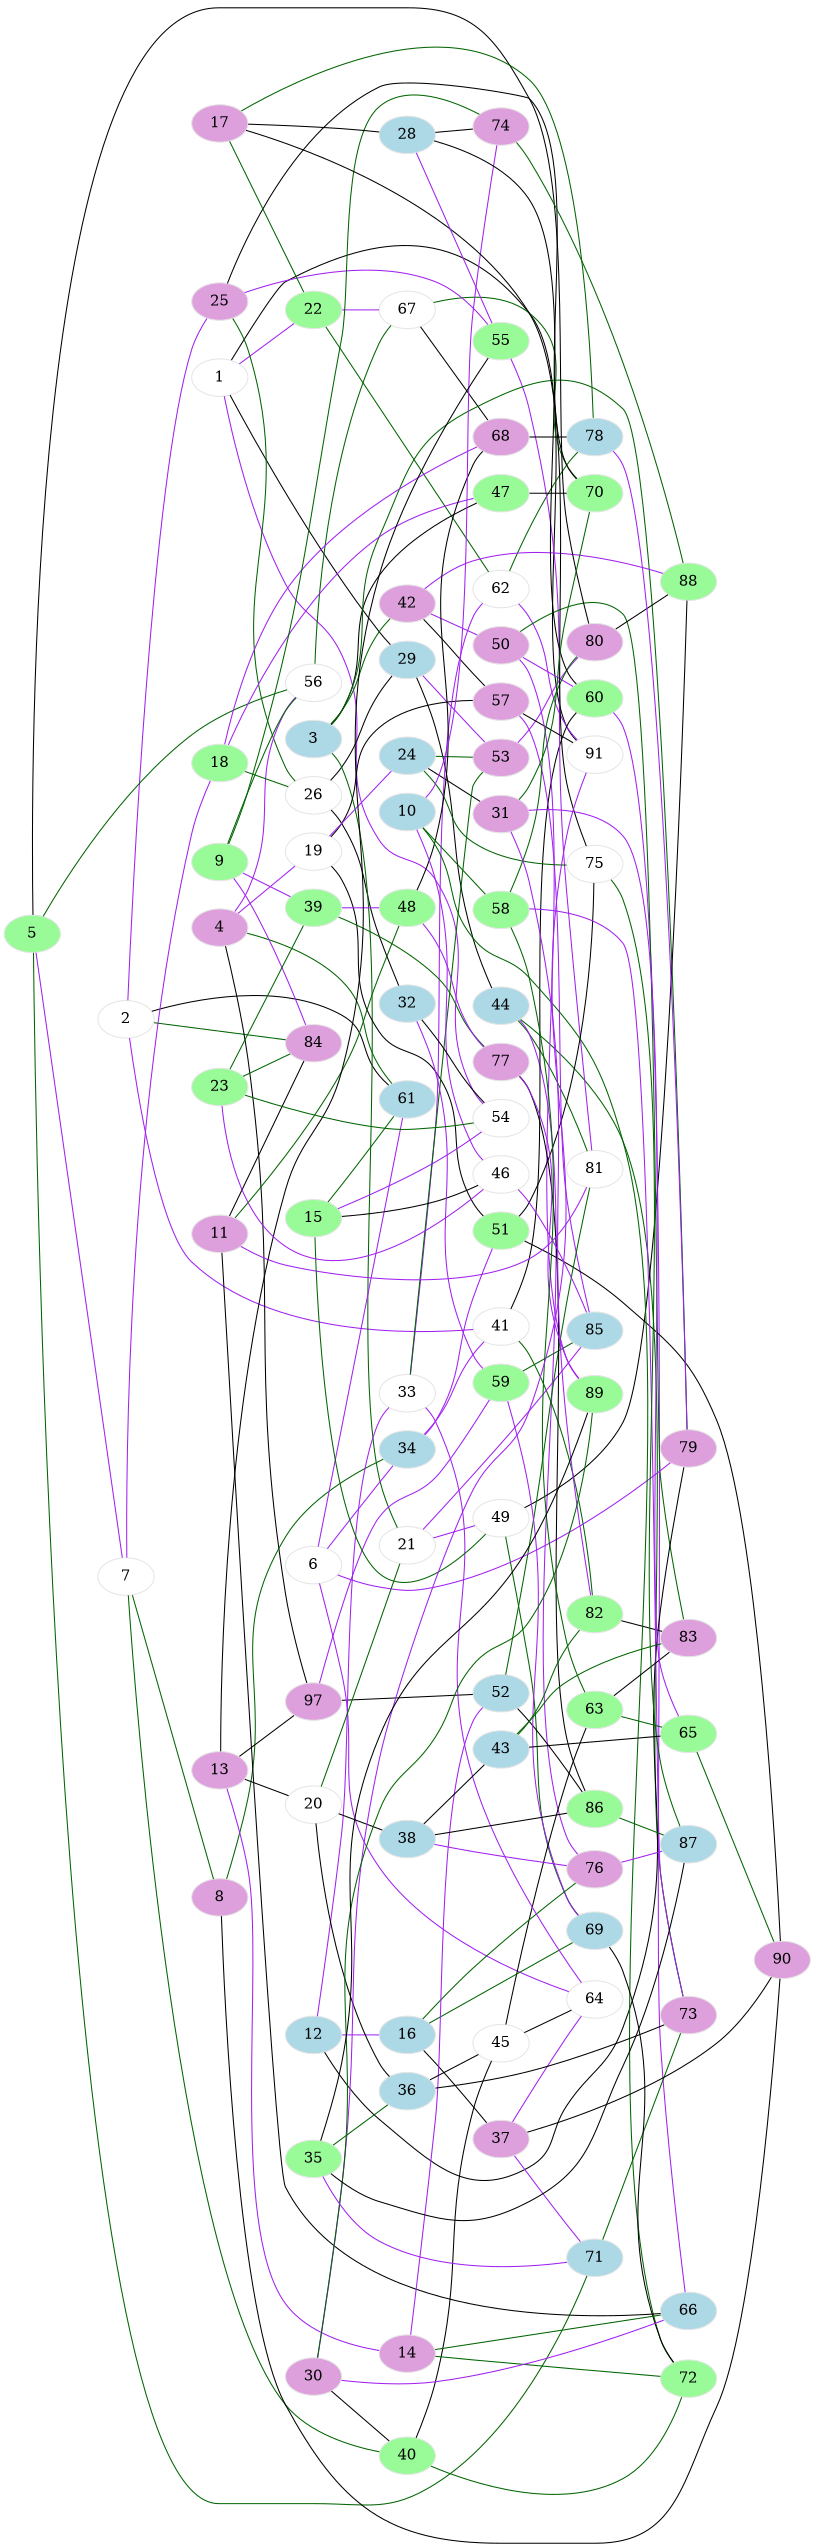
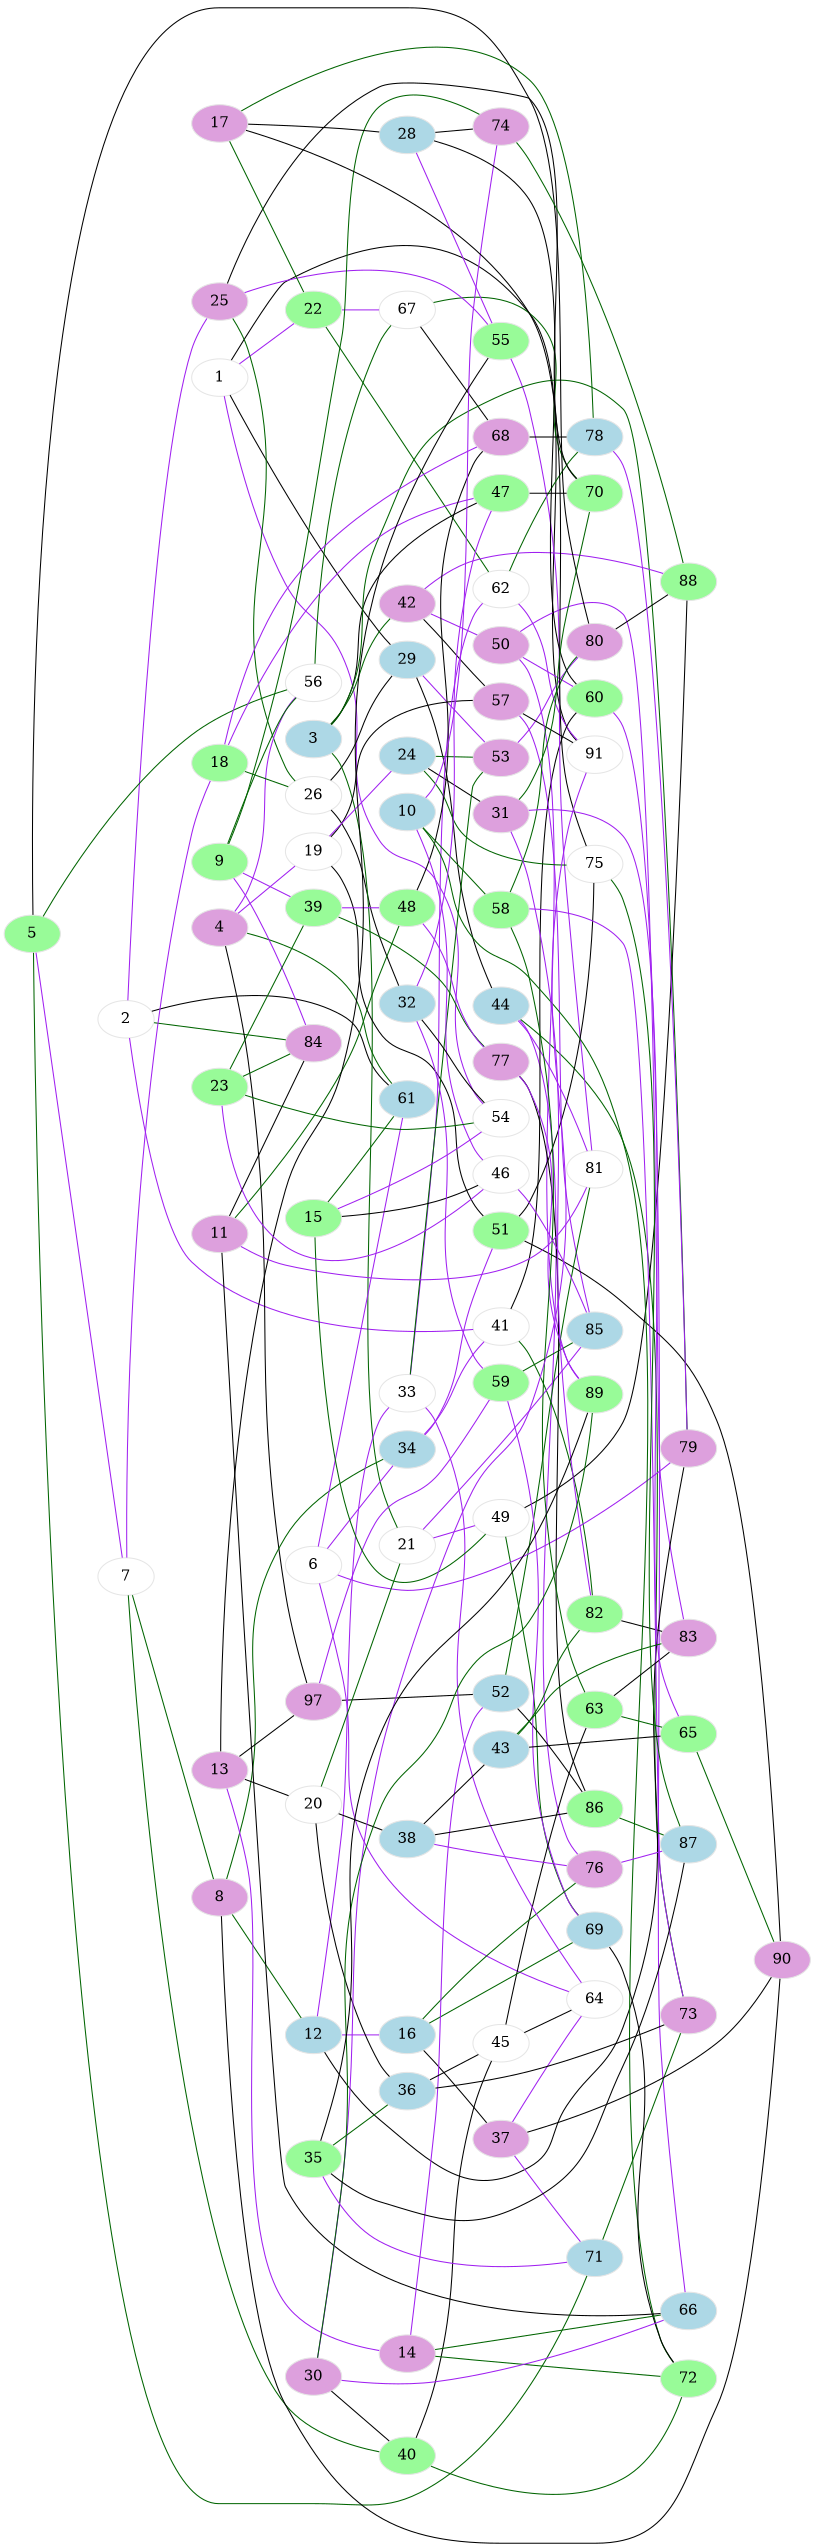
none -> (454, 748)
(644, 780) -> (644, 780)
(572, 1113) -> (572, 1113)
none -> (274, 1977)
